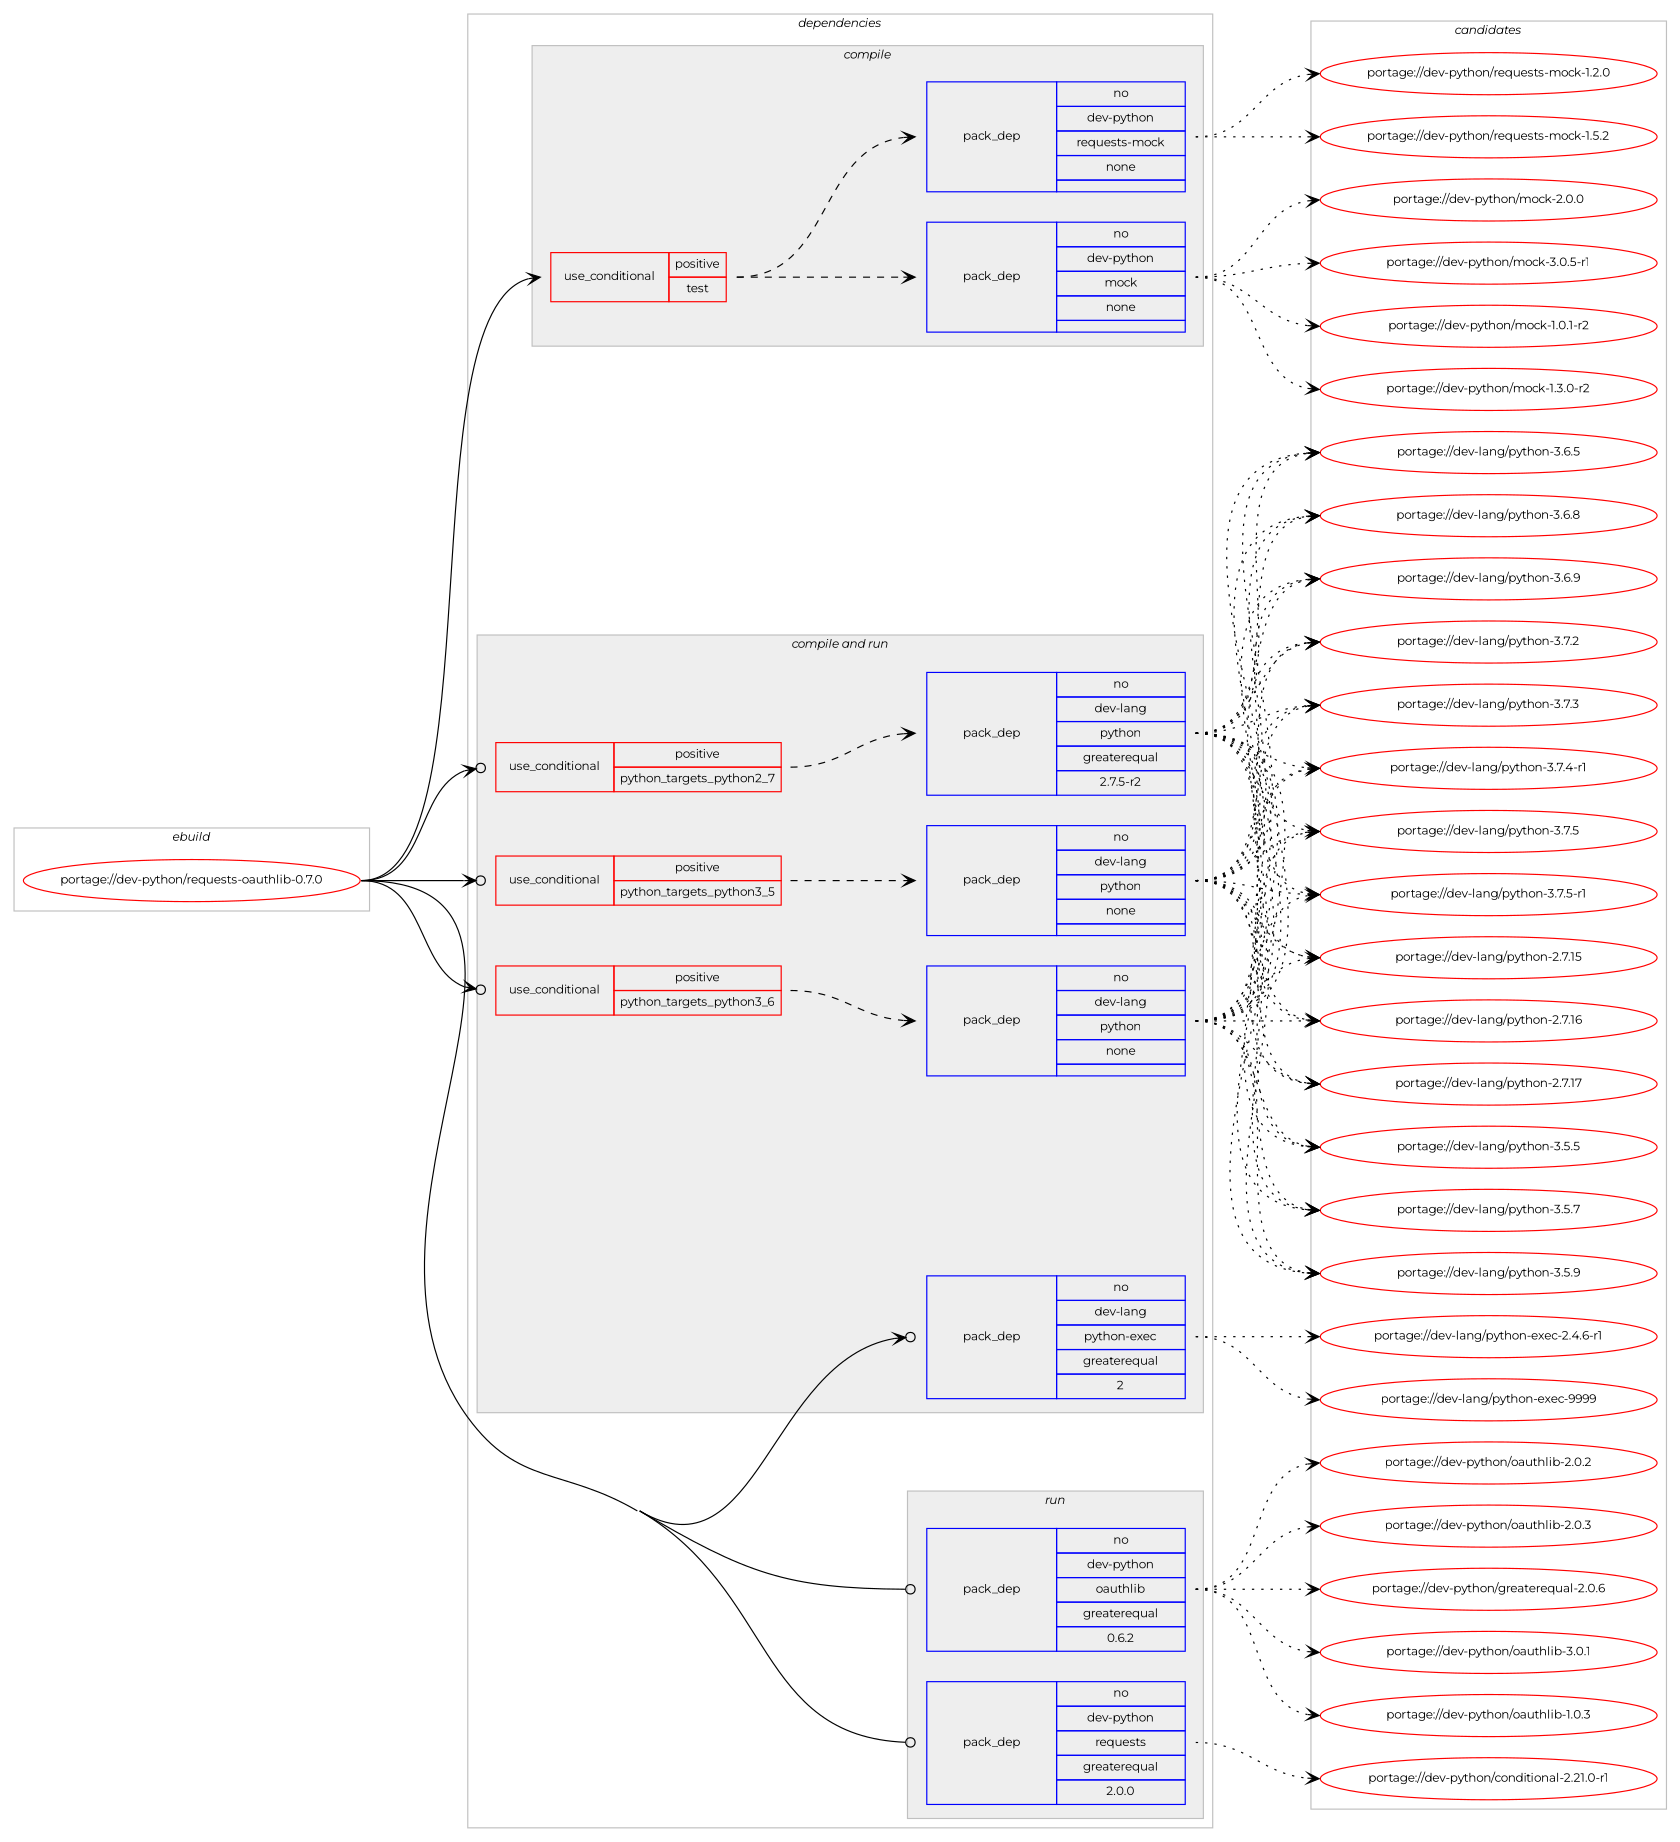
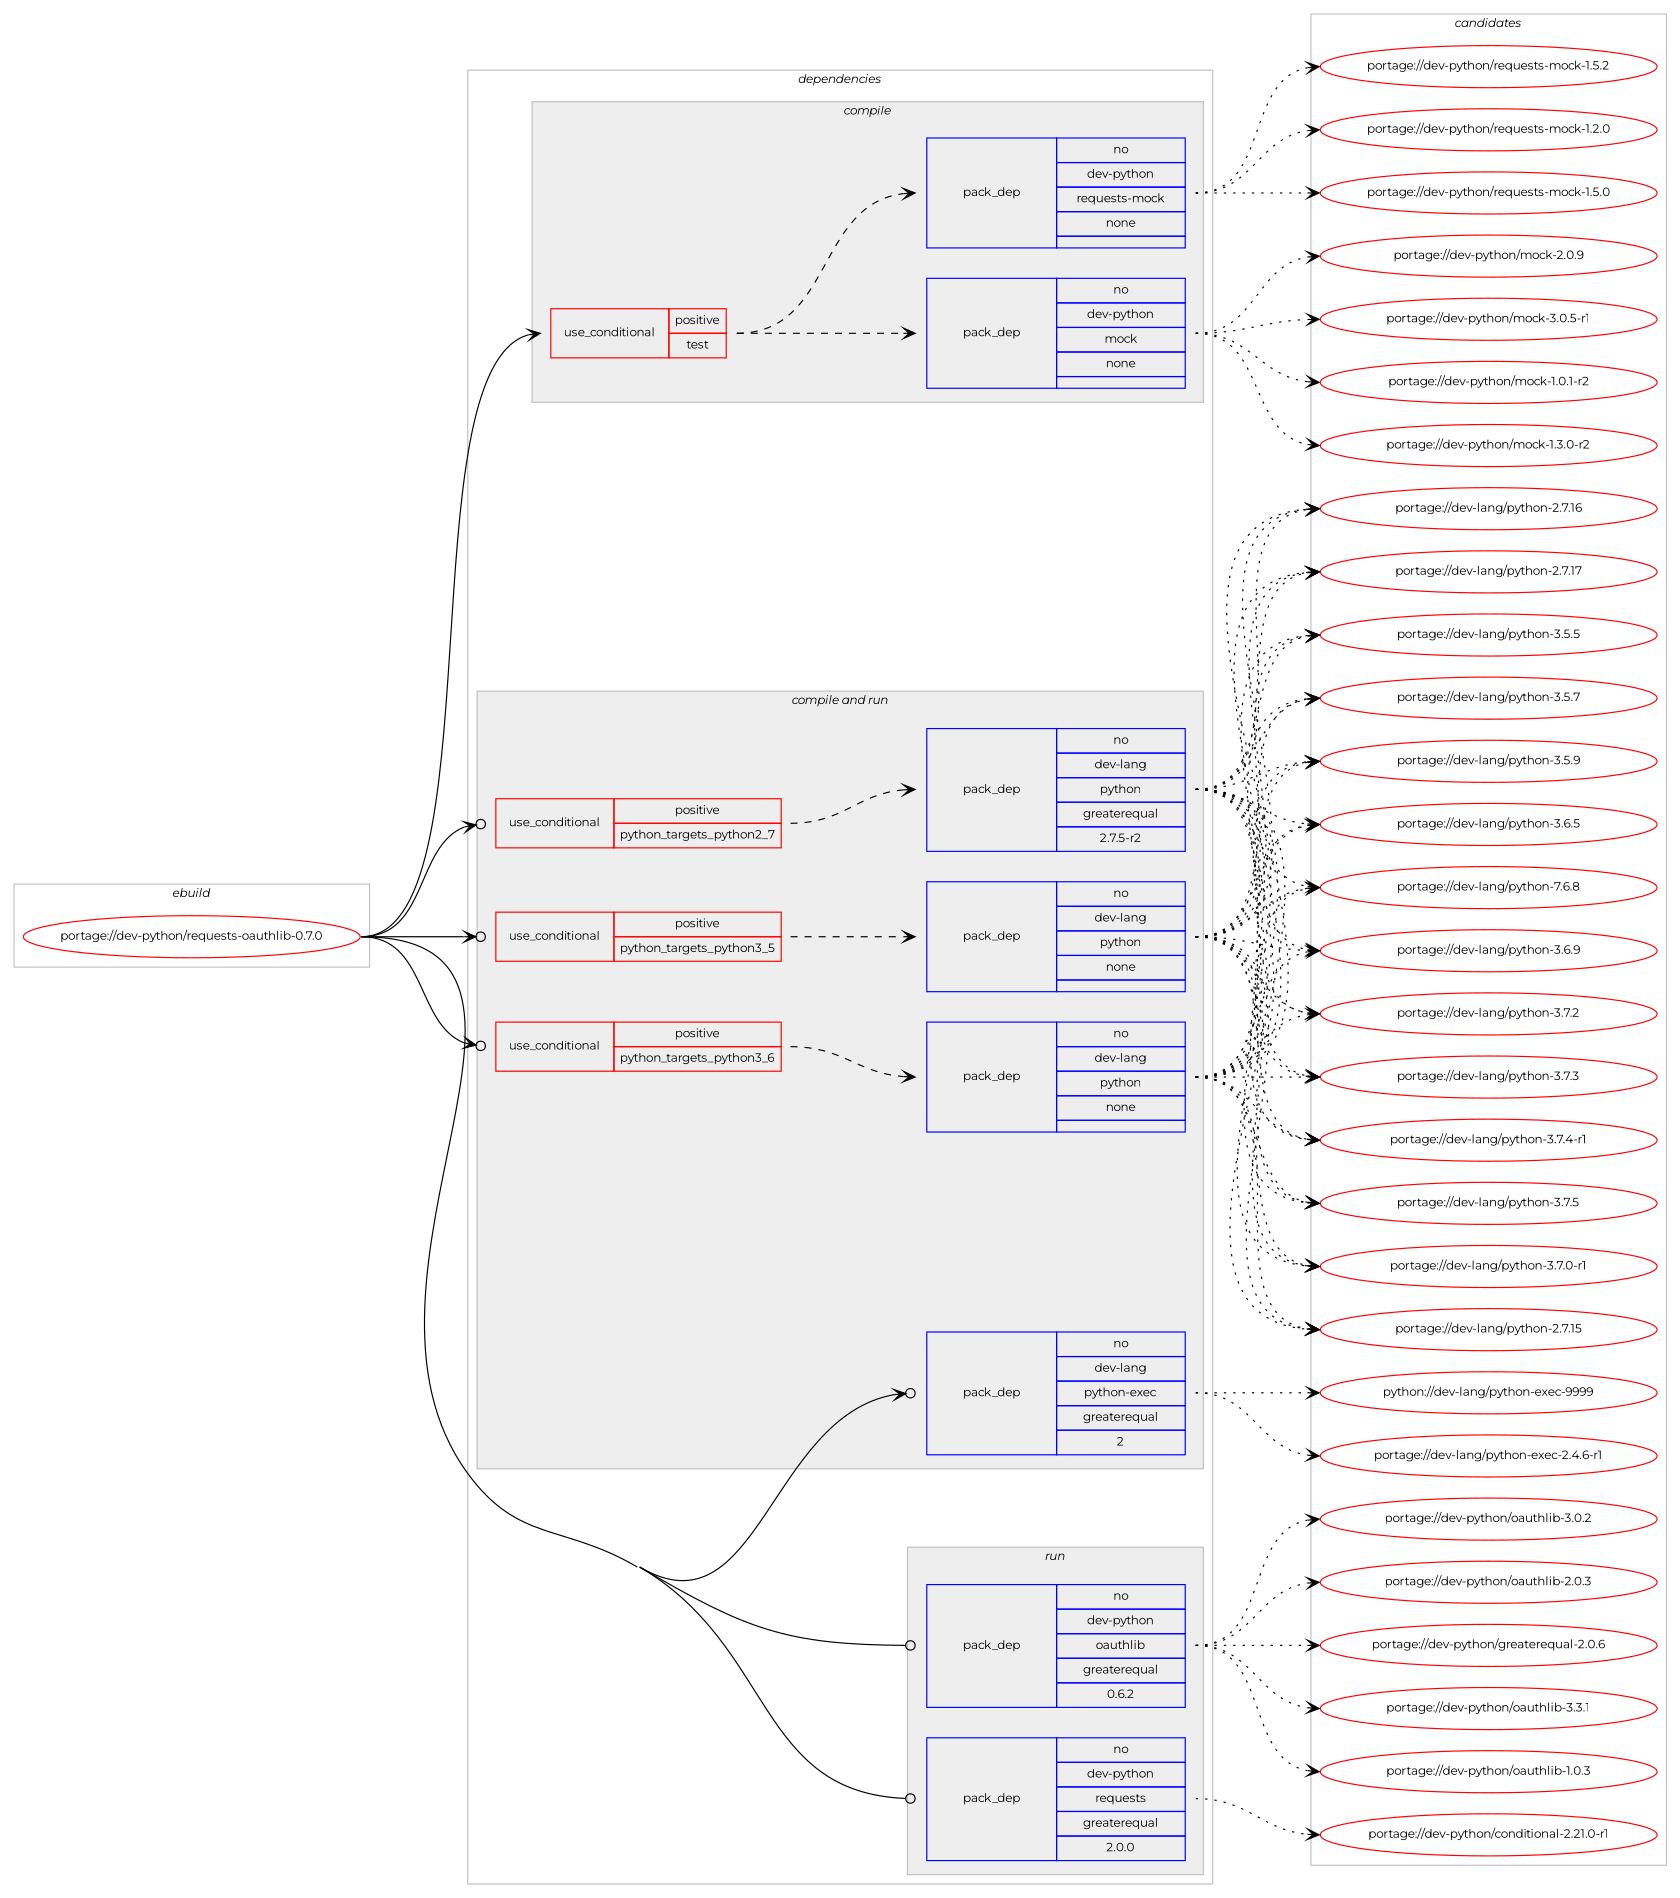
none -> (1489, 193)
(1489, 200) -> (1489, 256)
(1489, 516) -> (1489, 888)
(1489, 895) -> (1489, 1267)
(1489, 1400) -> (1489, 1393)
(1489, 1463) -> (1489, 1519)
(1489, 1652) -> (1489, 1709)
